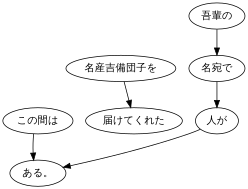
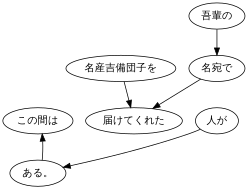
(217, 91) -> (180, 92)
(33, 143) -> (43, 151)
